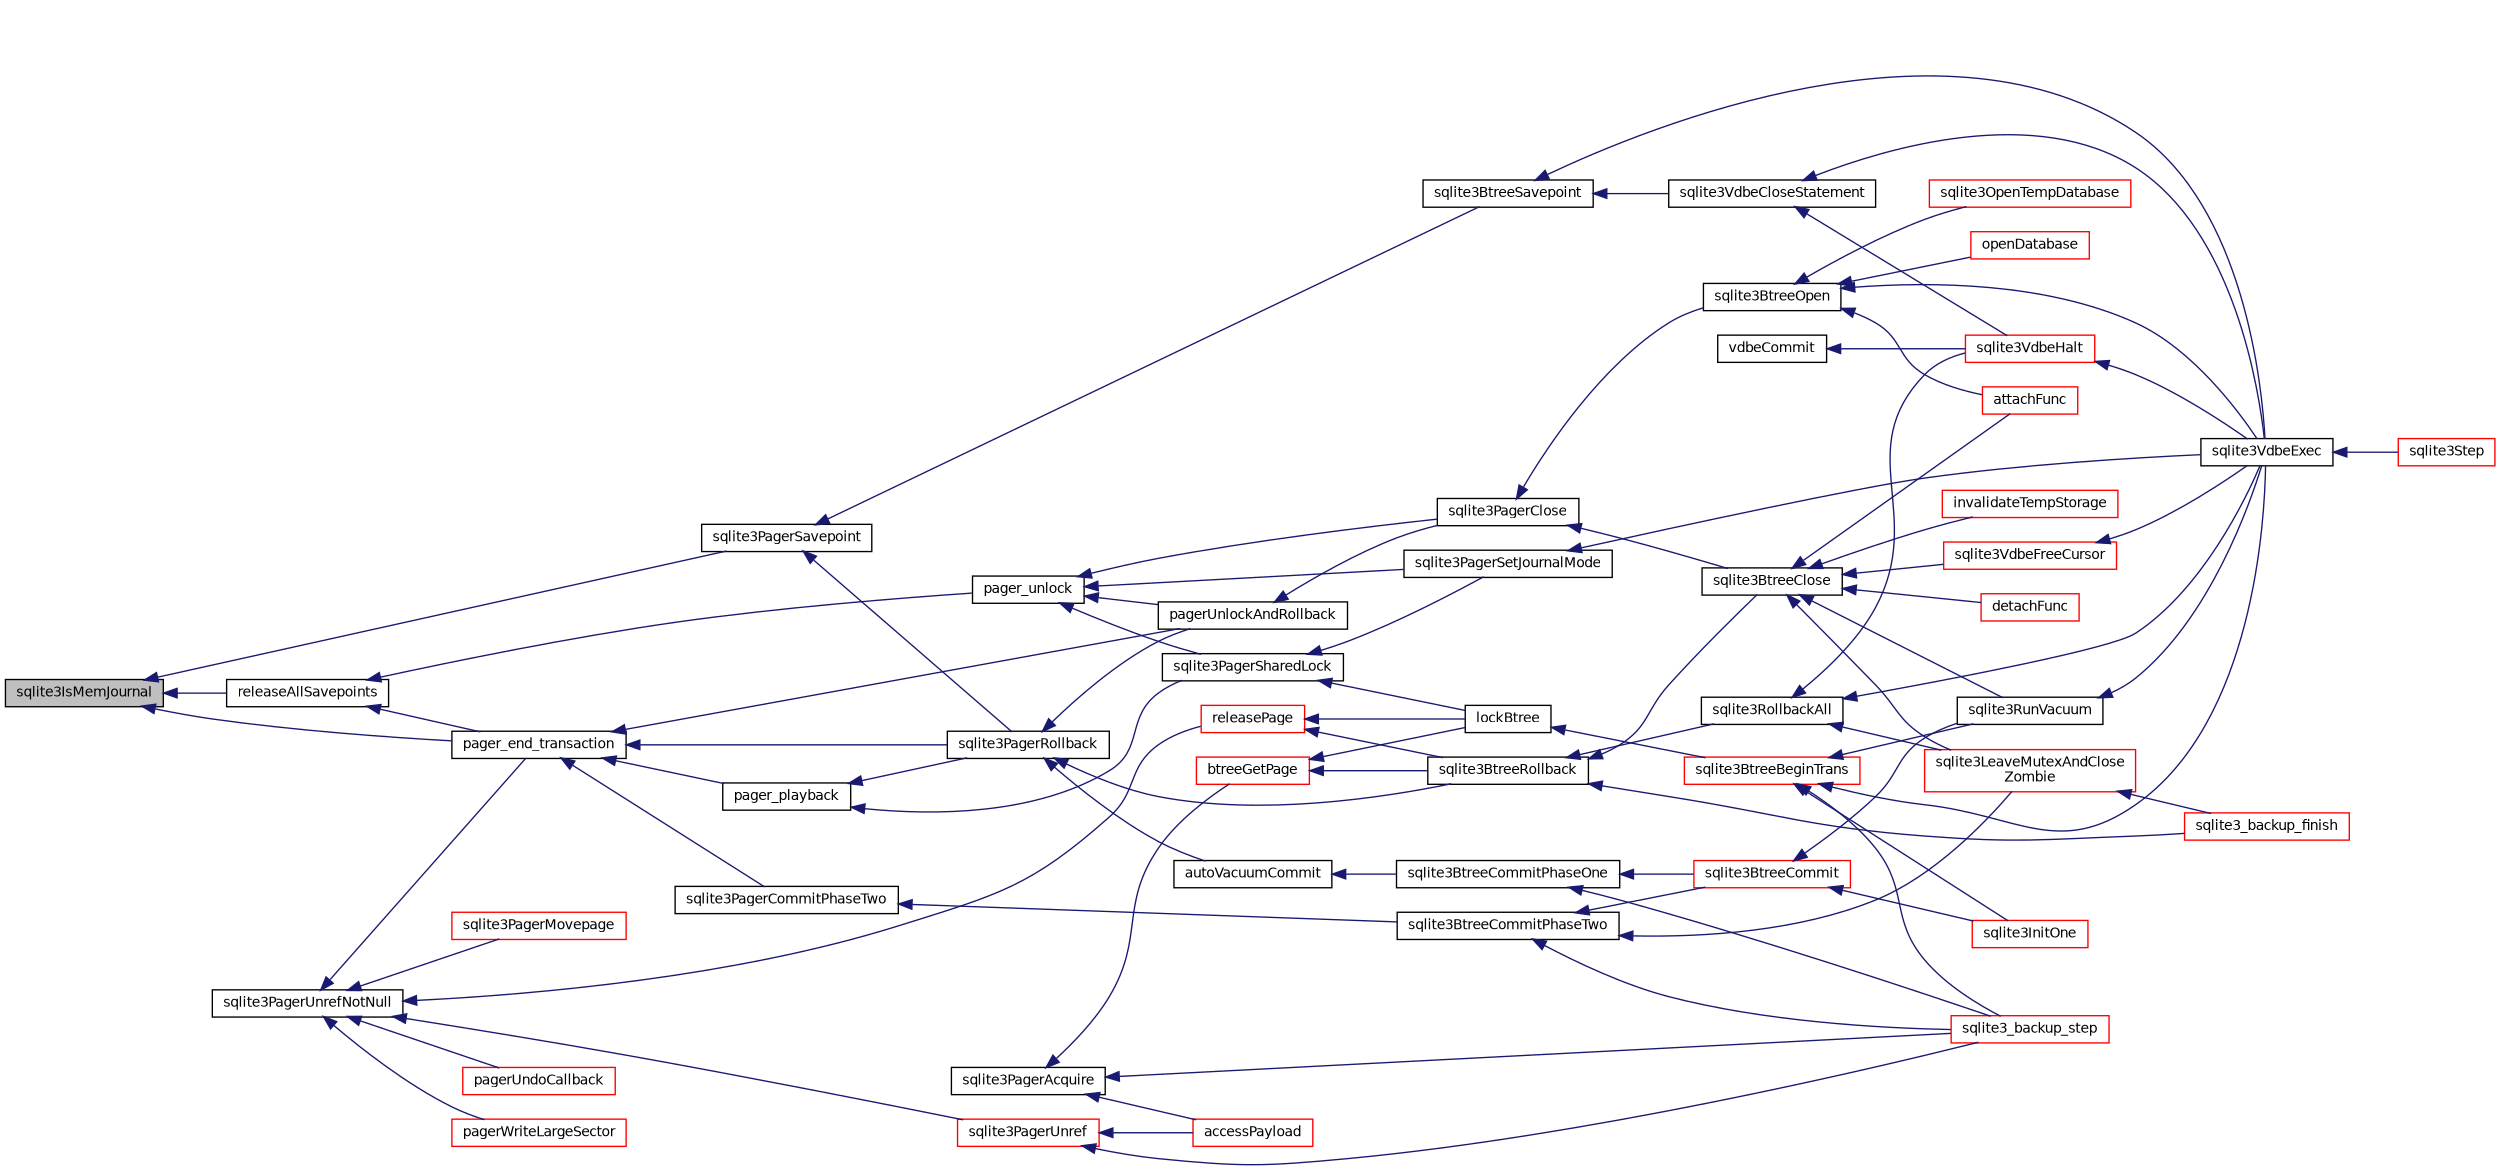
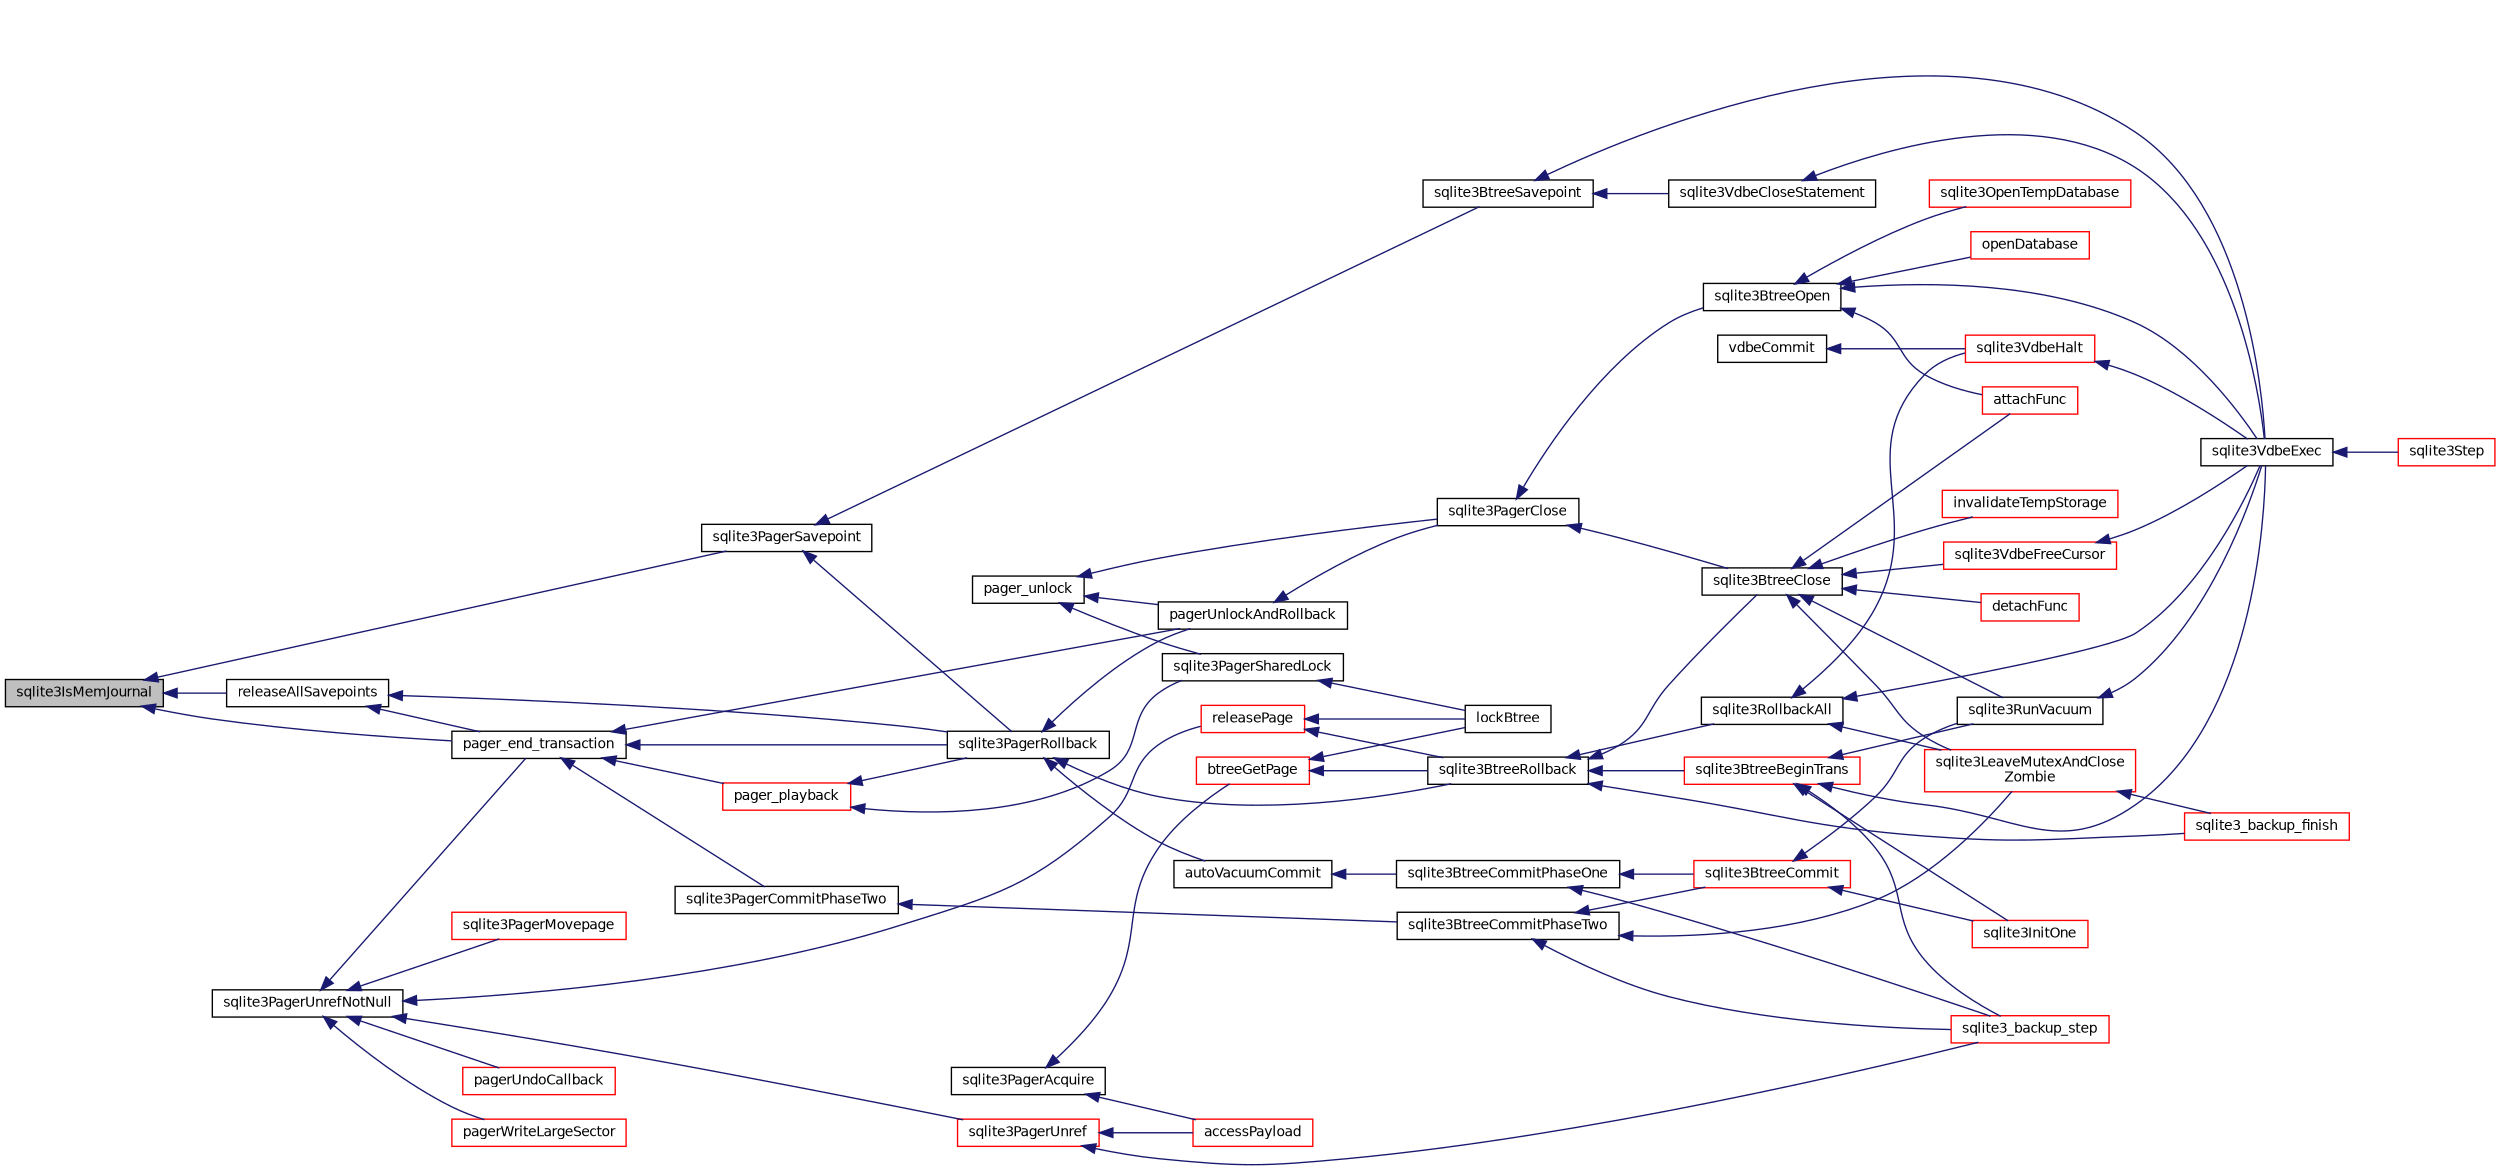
(1887, 262) -> none
(1508, 564) -> none
(674, 622) -> (675, 708)
(1653, 747) -> (1643, 771)
(787, 797) -> (787, 797)
(1535, 1055) -> none
